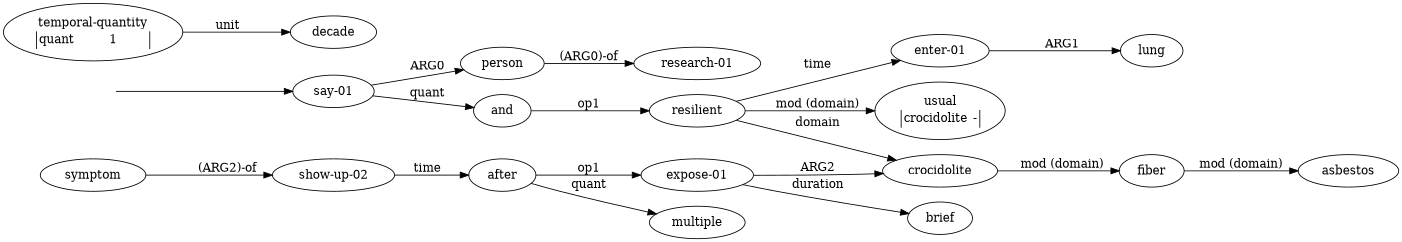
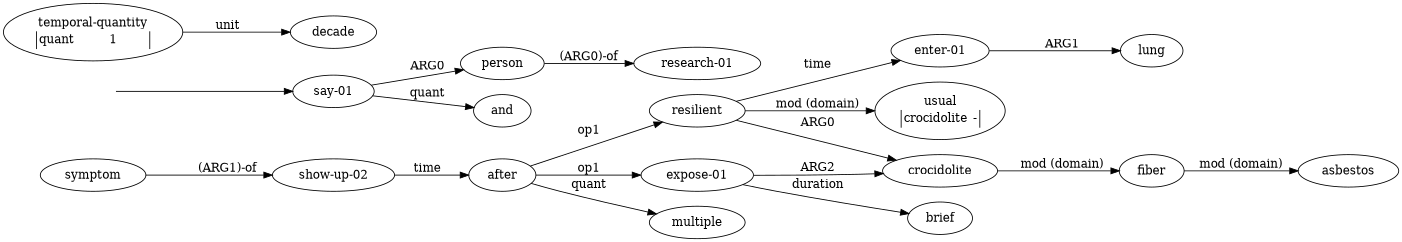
(586, 111) -> (592, 145)
(818, 123) -> (818, 123)
(228, 169) -> (228, 169)
